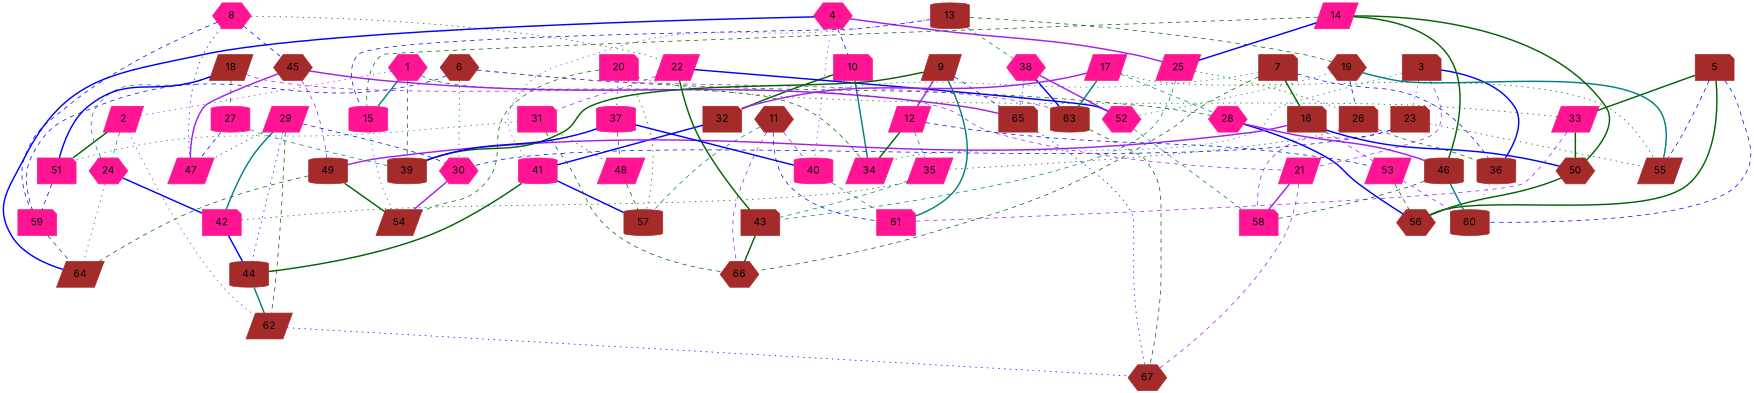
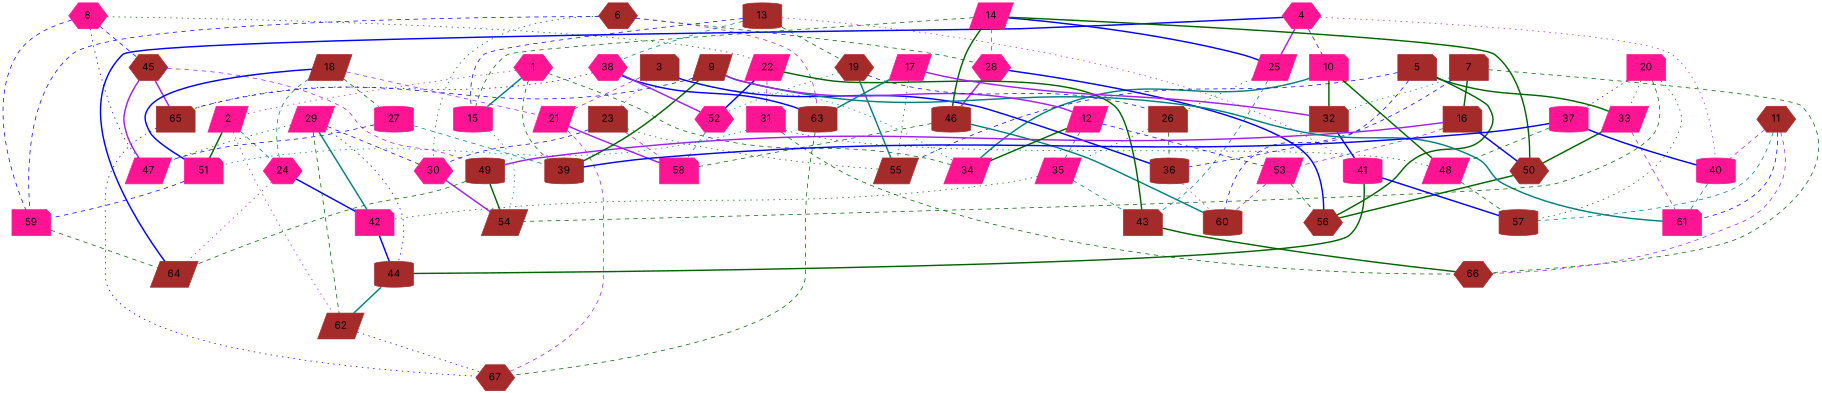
(1167, 93) -> (991, 39)
none -> (1392, 123)
